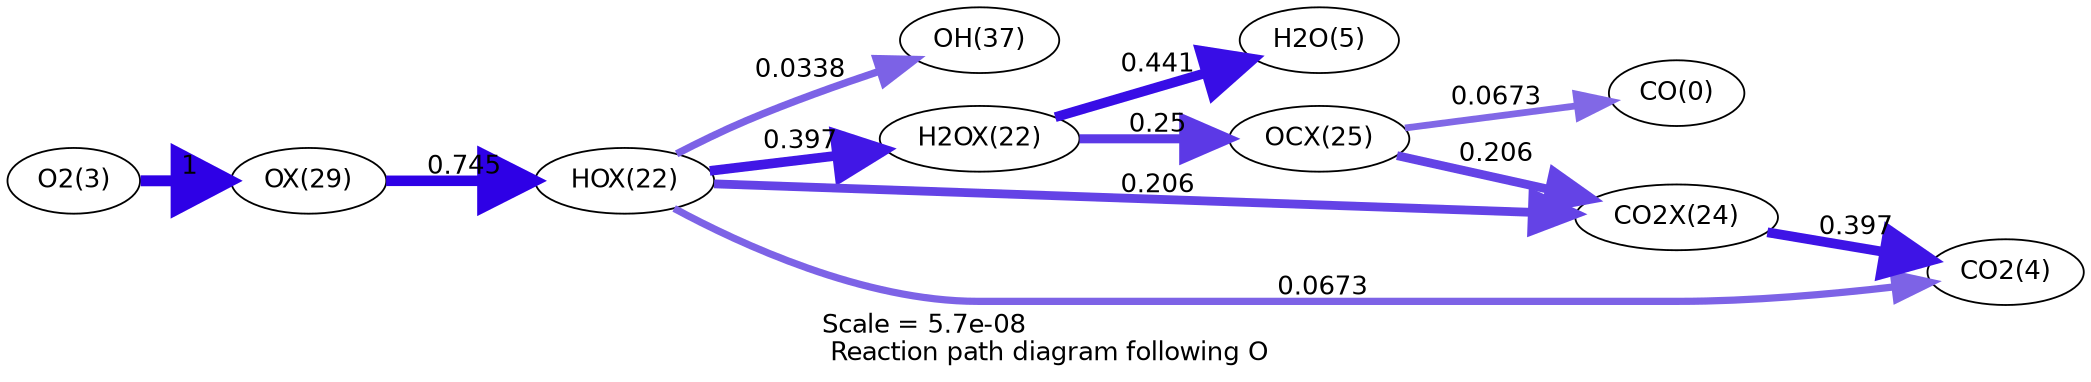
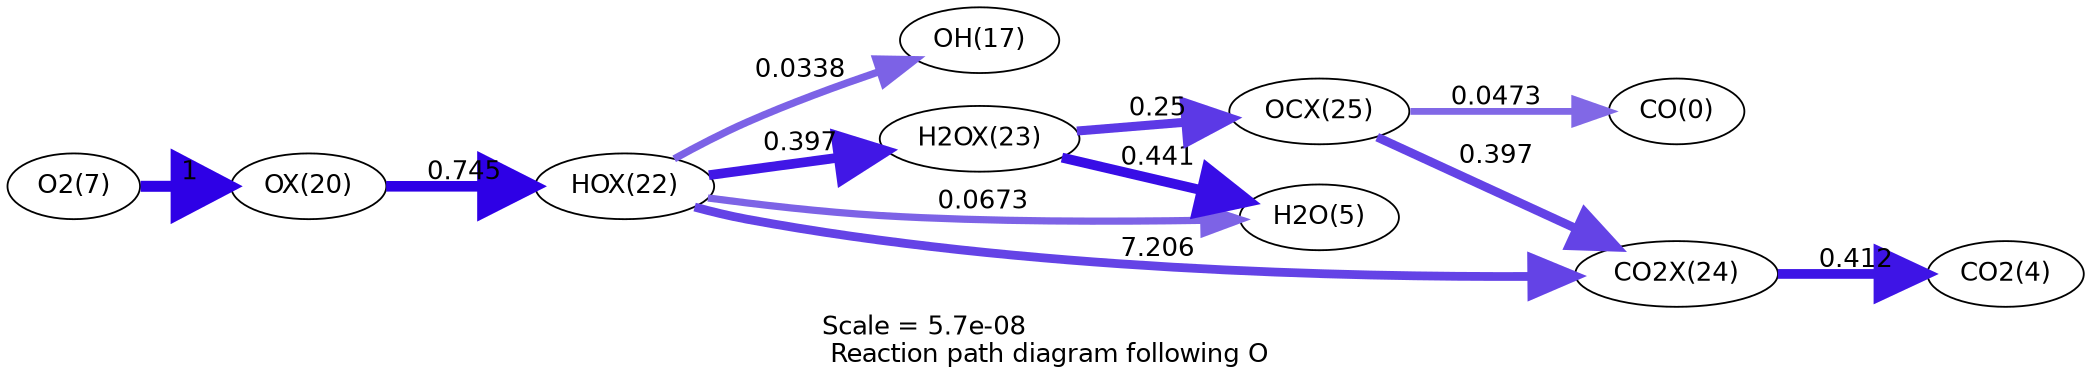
(980, 40) -> (980, 40)
(1493, 98) -> (1493, 98)
(980, 139) -> (980, 139)
(1493, 154) -> (1493, 156)
(74, 181) -> (74, 186)
(309, 181) -> (309, 186)
(1154, 185) -> (1154, 249)
(1852, 227) -> (1852, 260)
(1276, 301) -> (955, 219)
